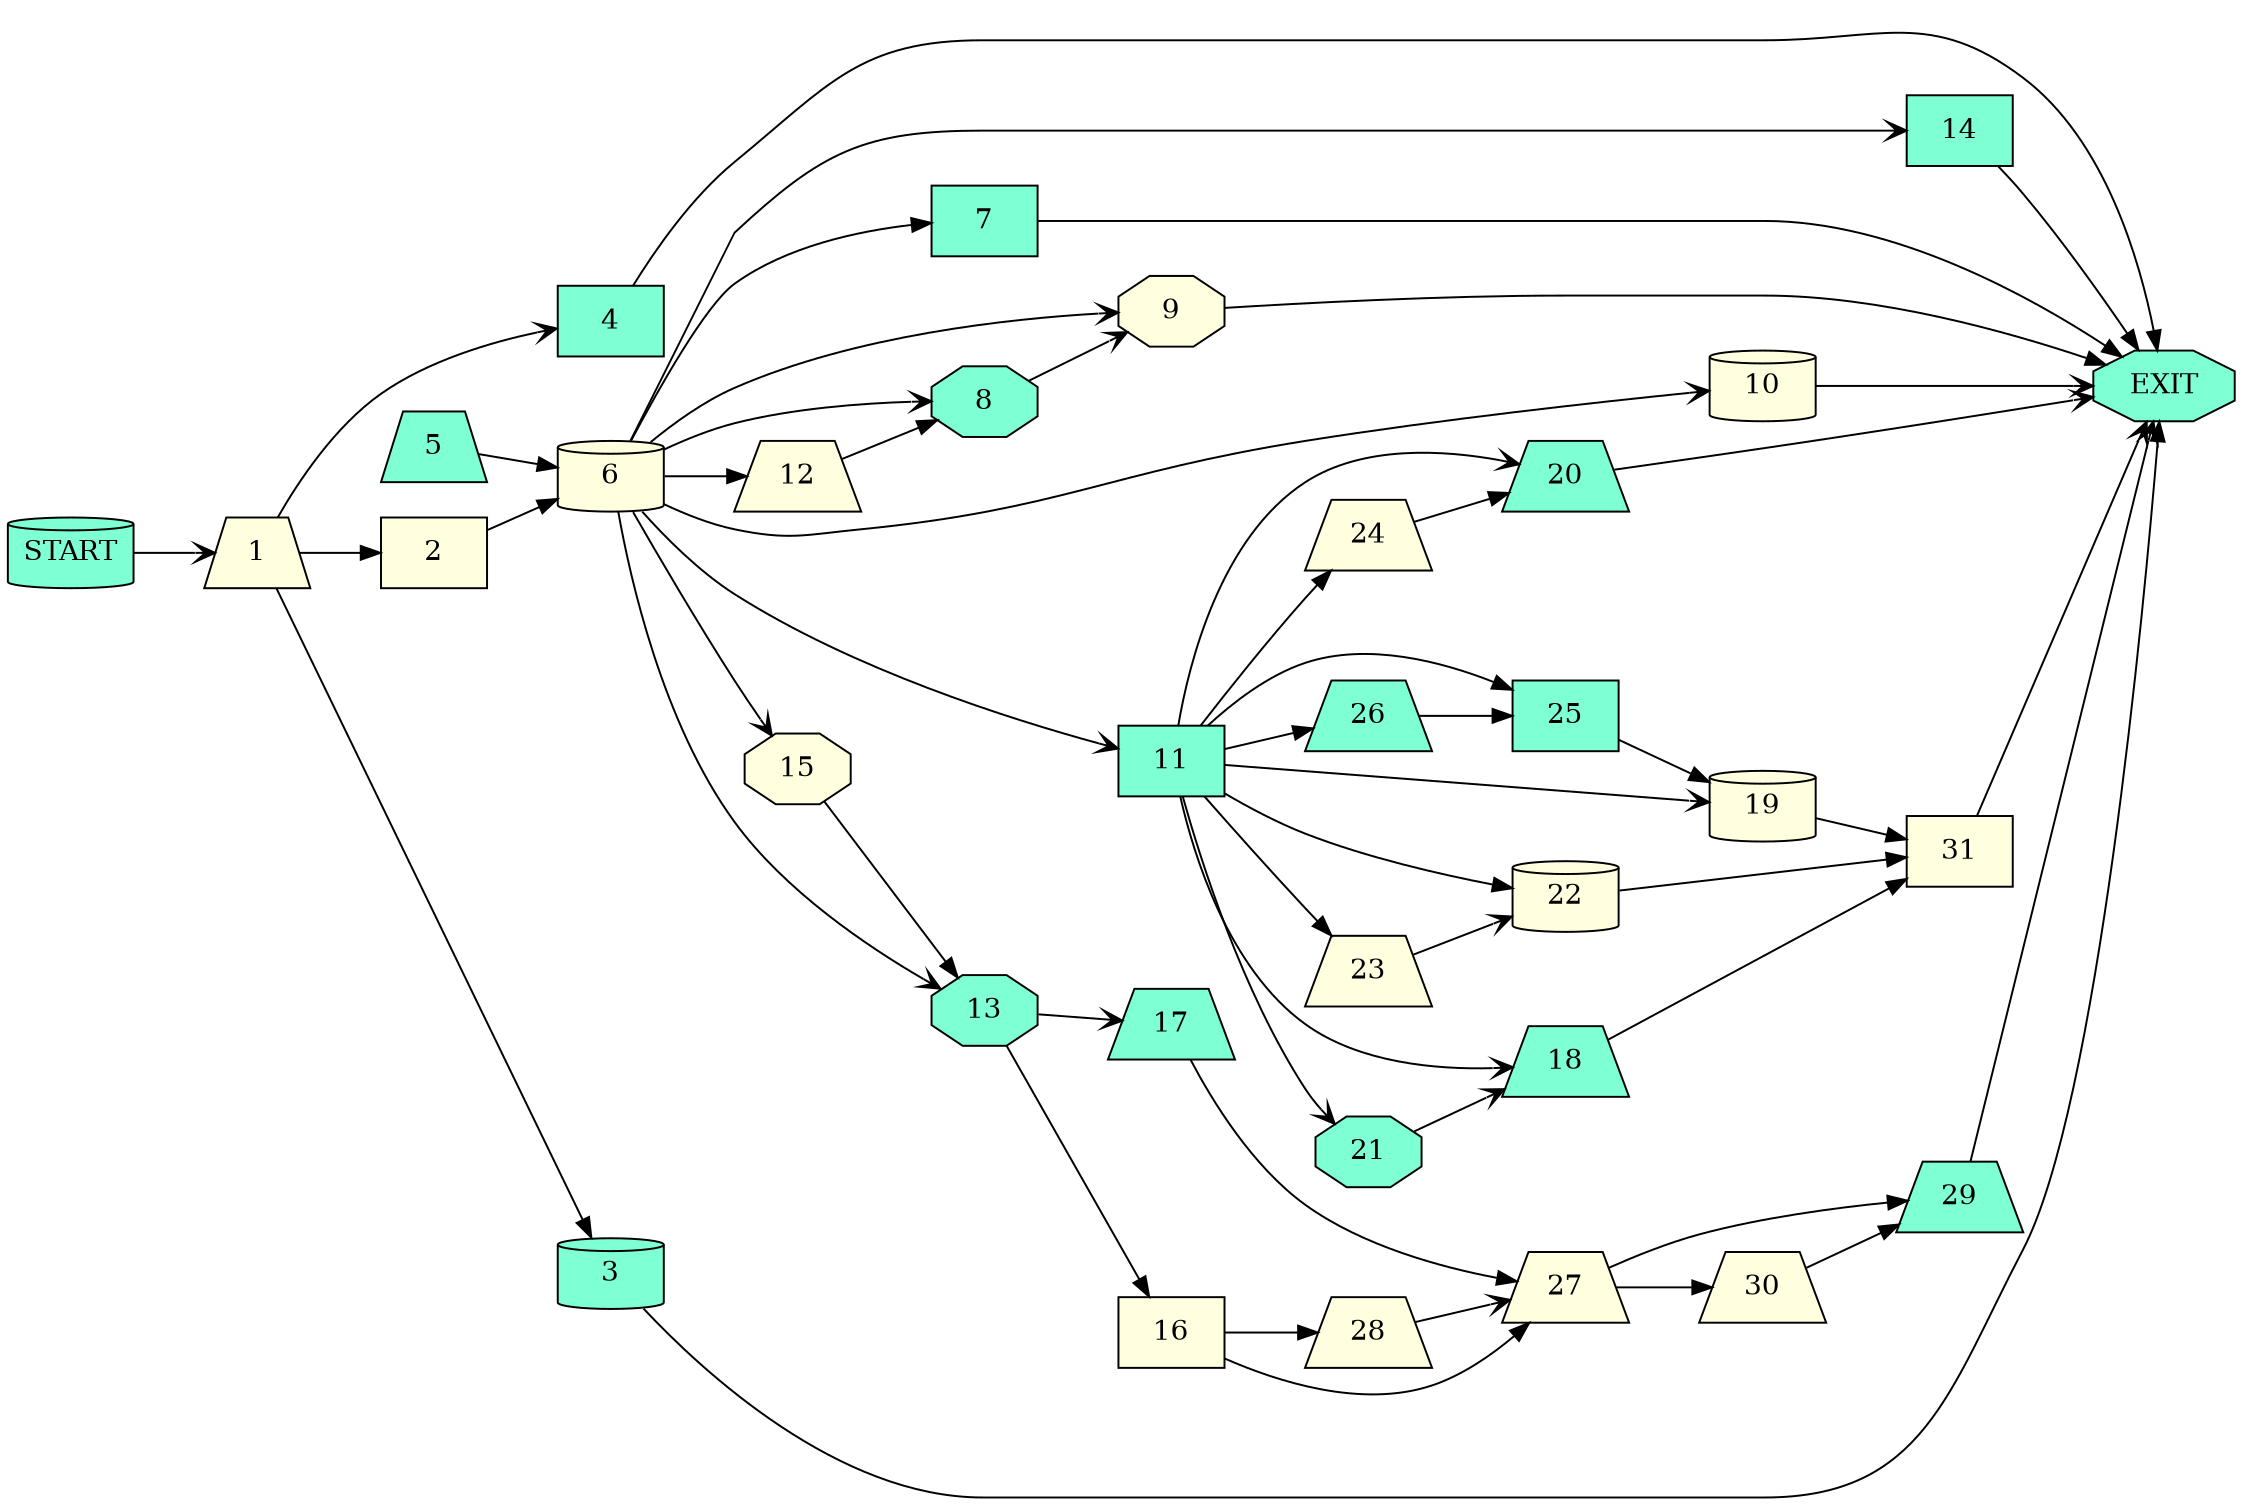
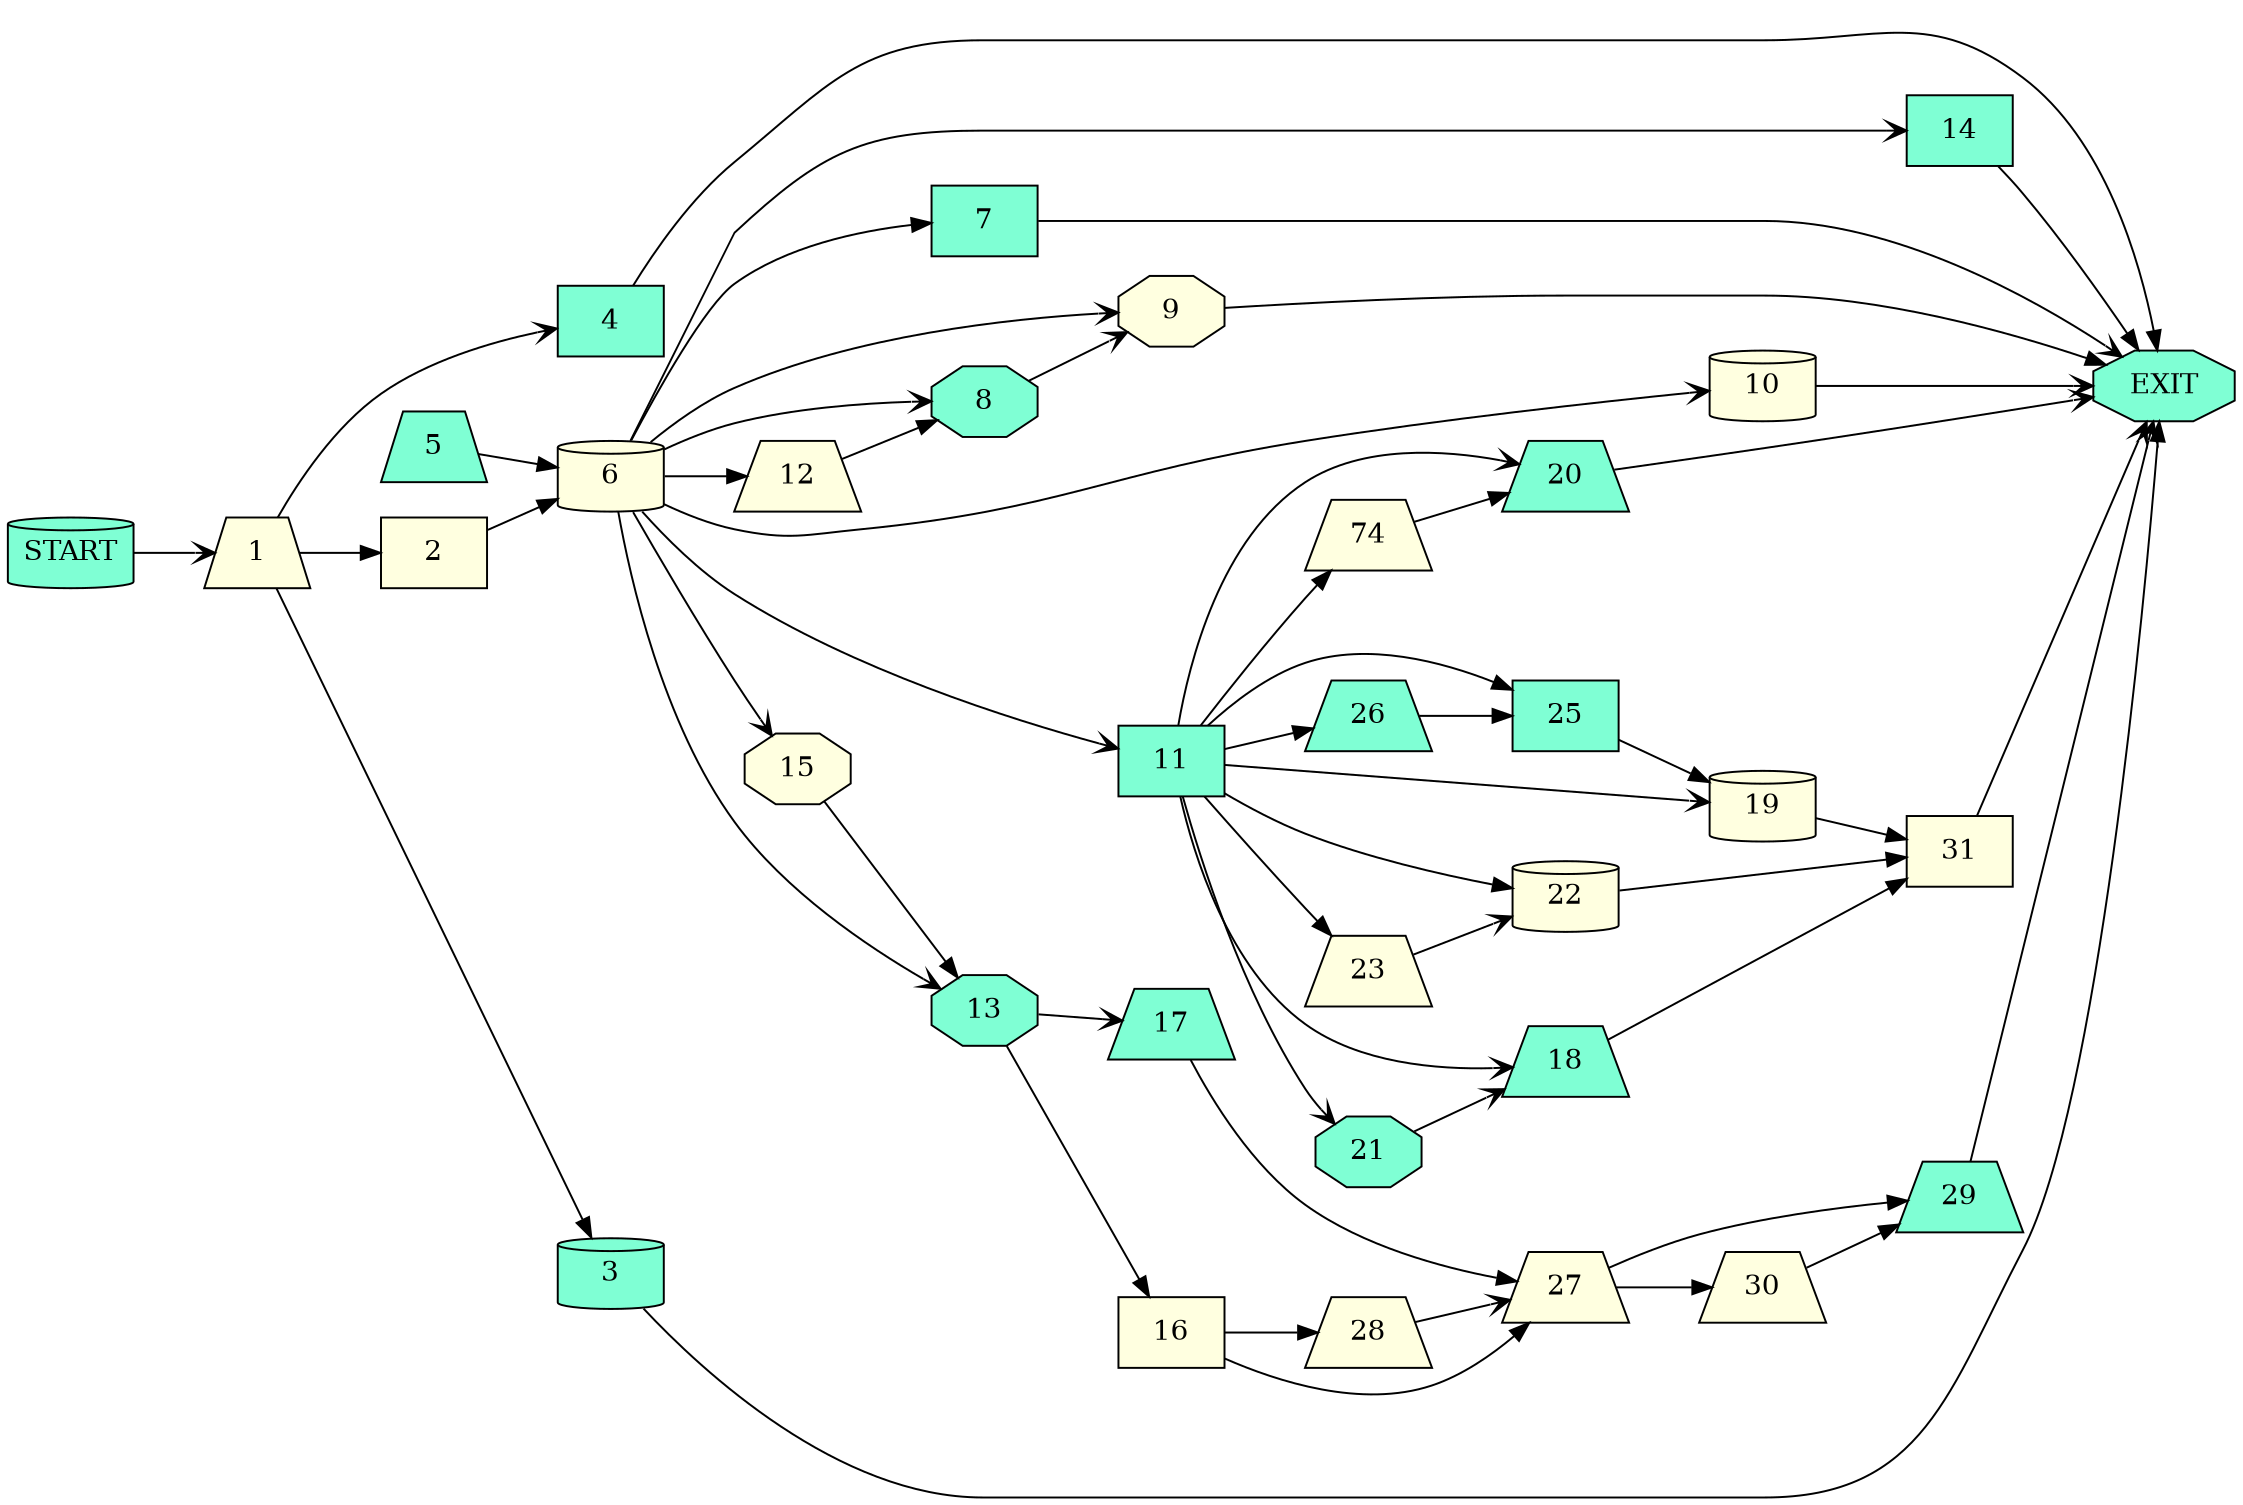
(1585, 221) -> (1585, 221)
(1369, 535) -> (1369, 535)
